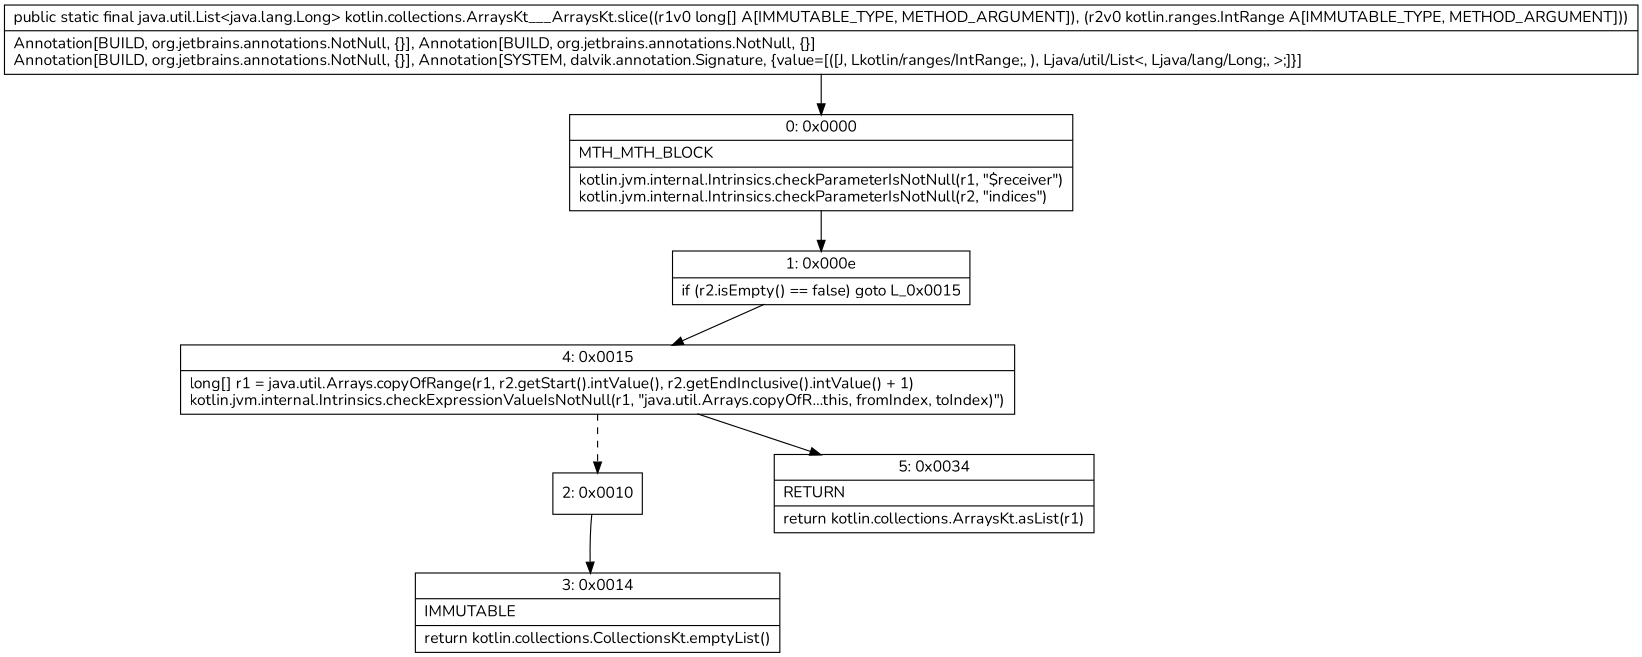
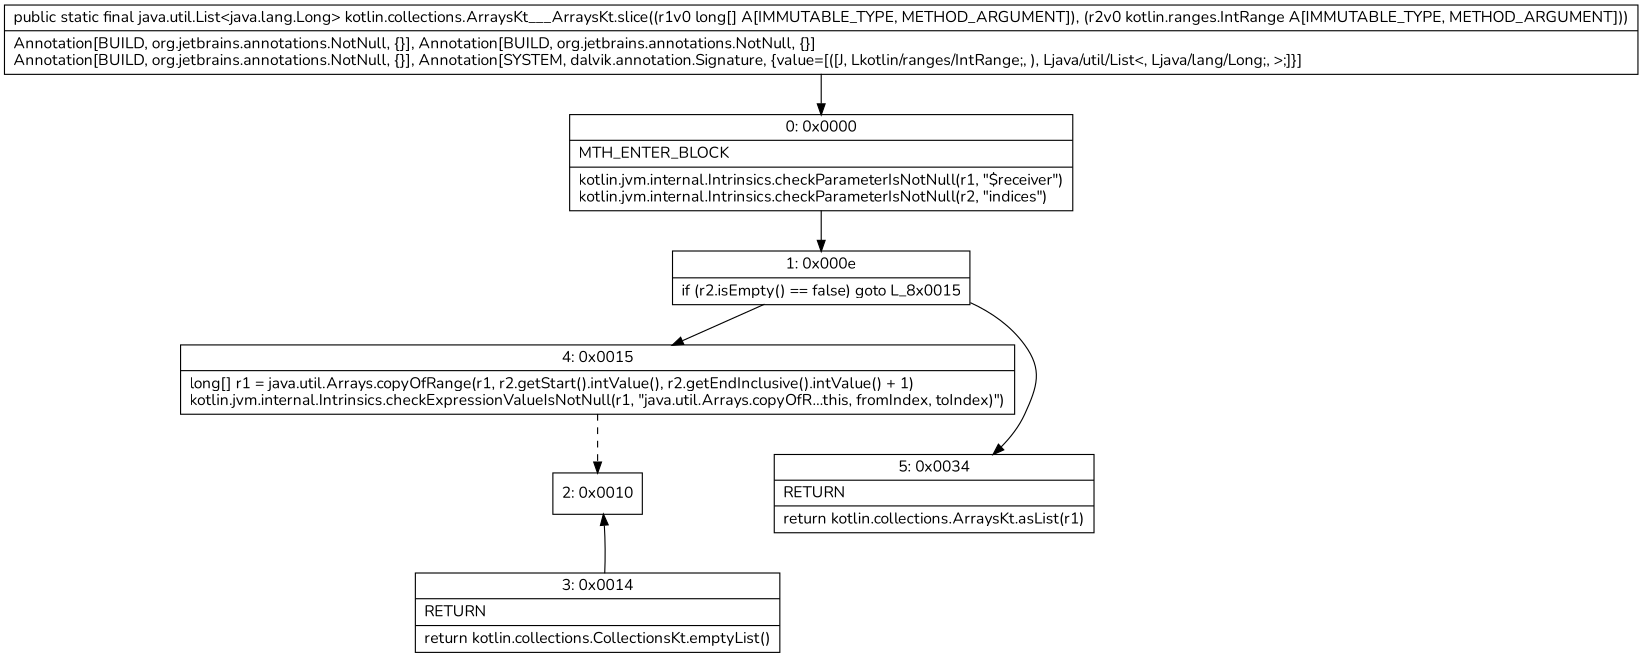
(646, 153) -> (655, 153)
(821, 291) -> (821, 291)
(754, 433) -> (1035, 365)
(590, 538) -> (605, 549)
(470, 612) -> (456, 612)
